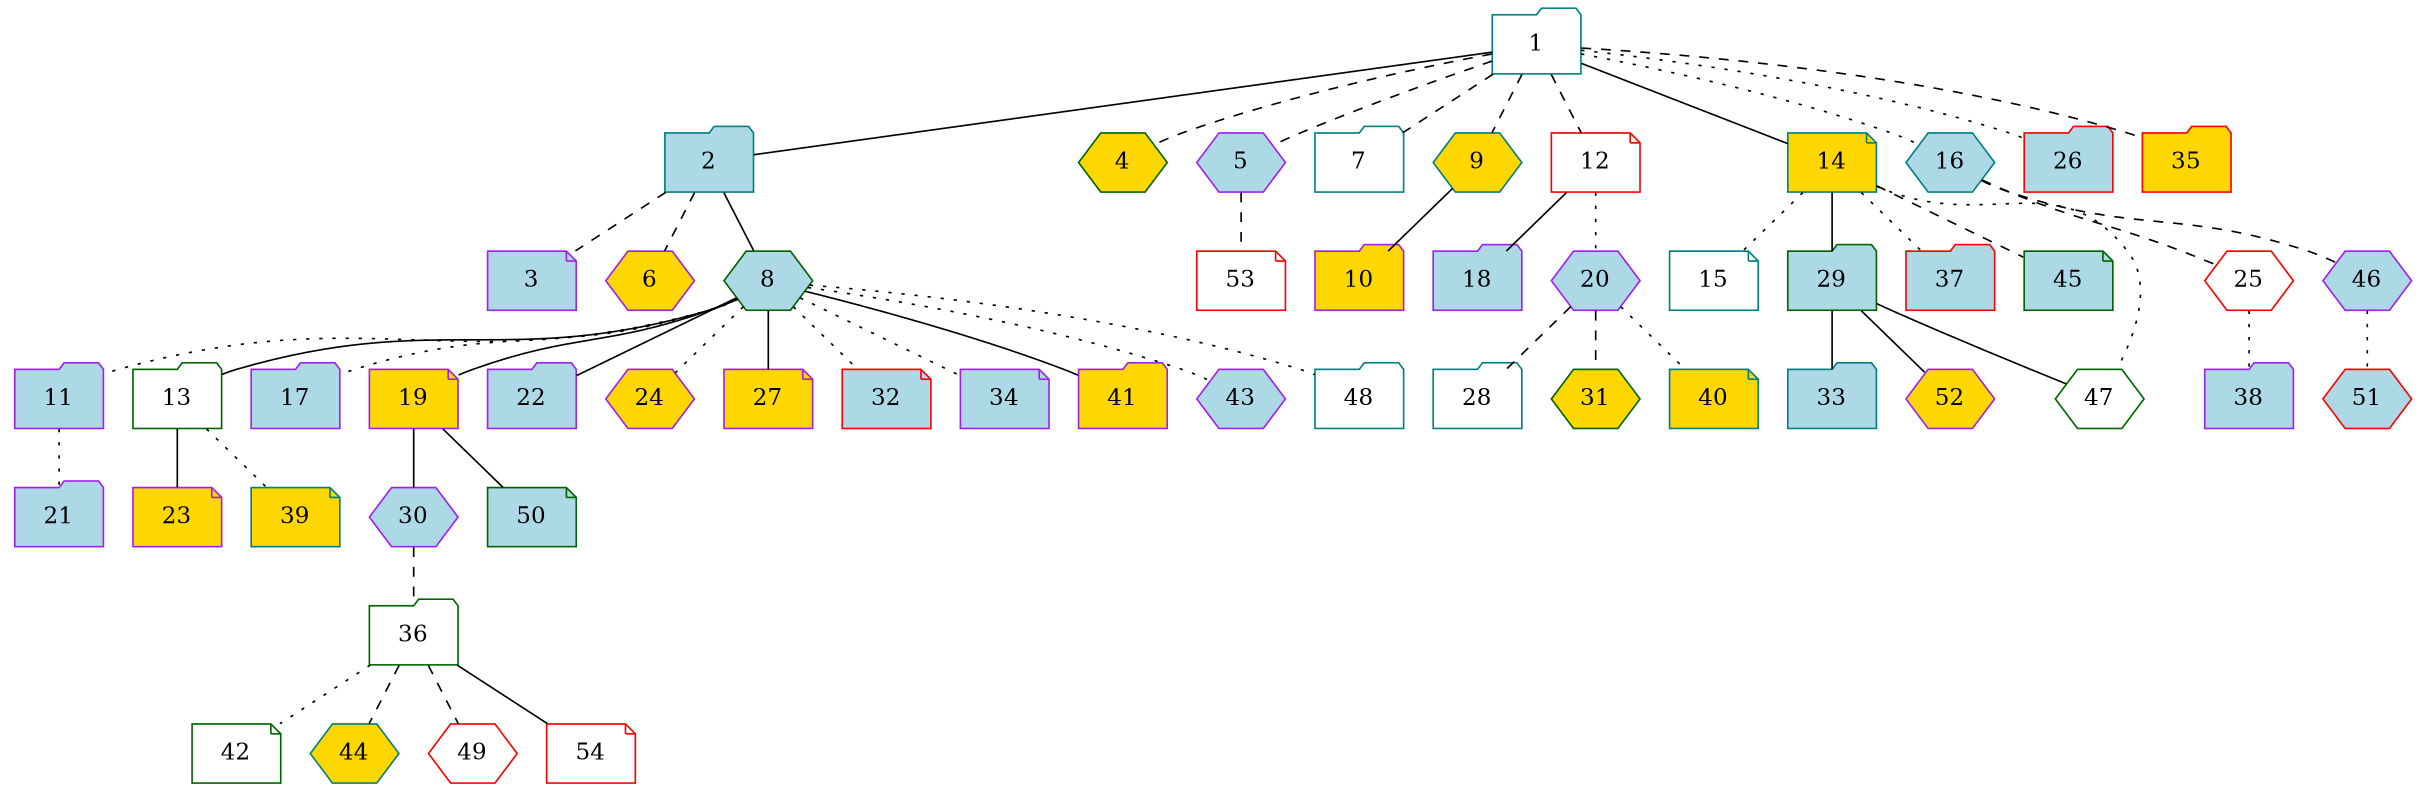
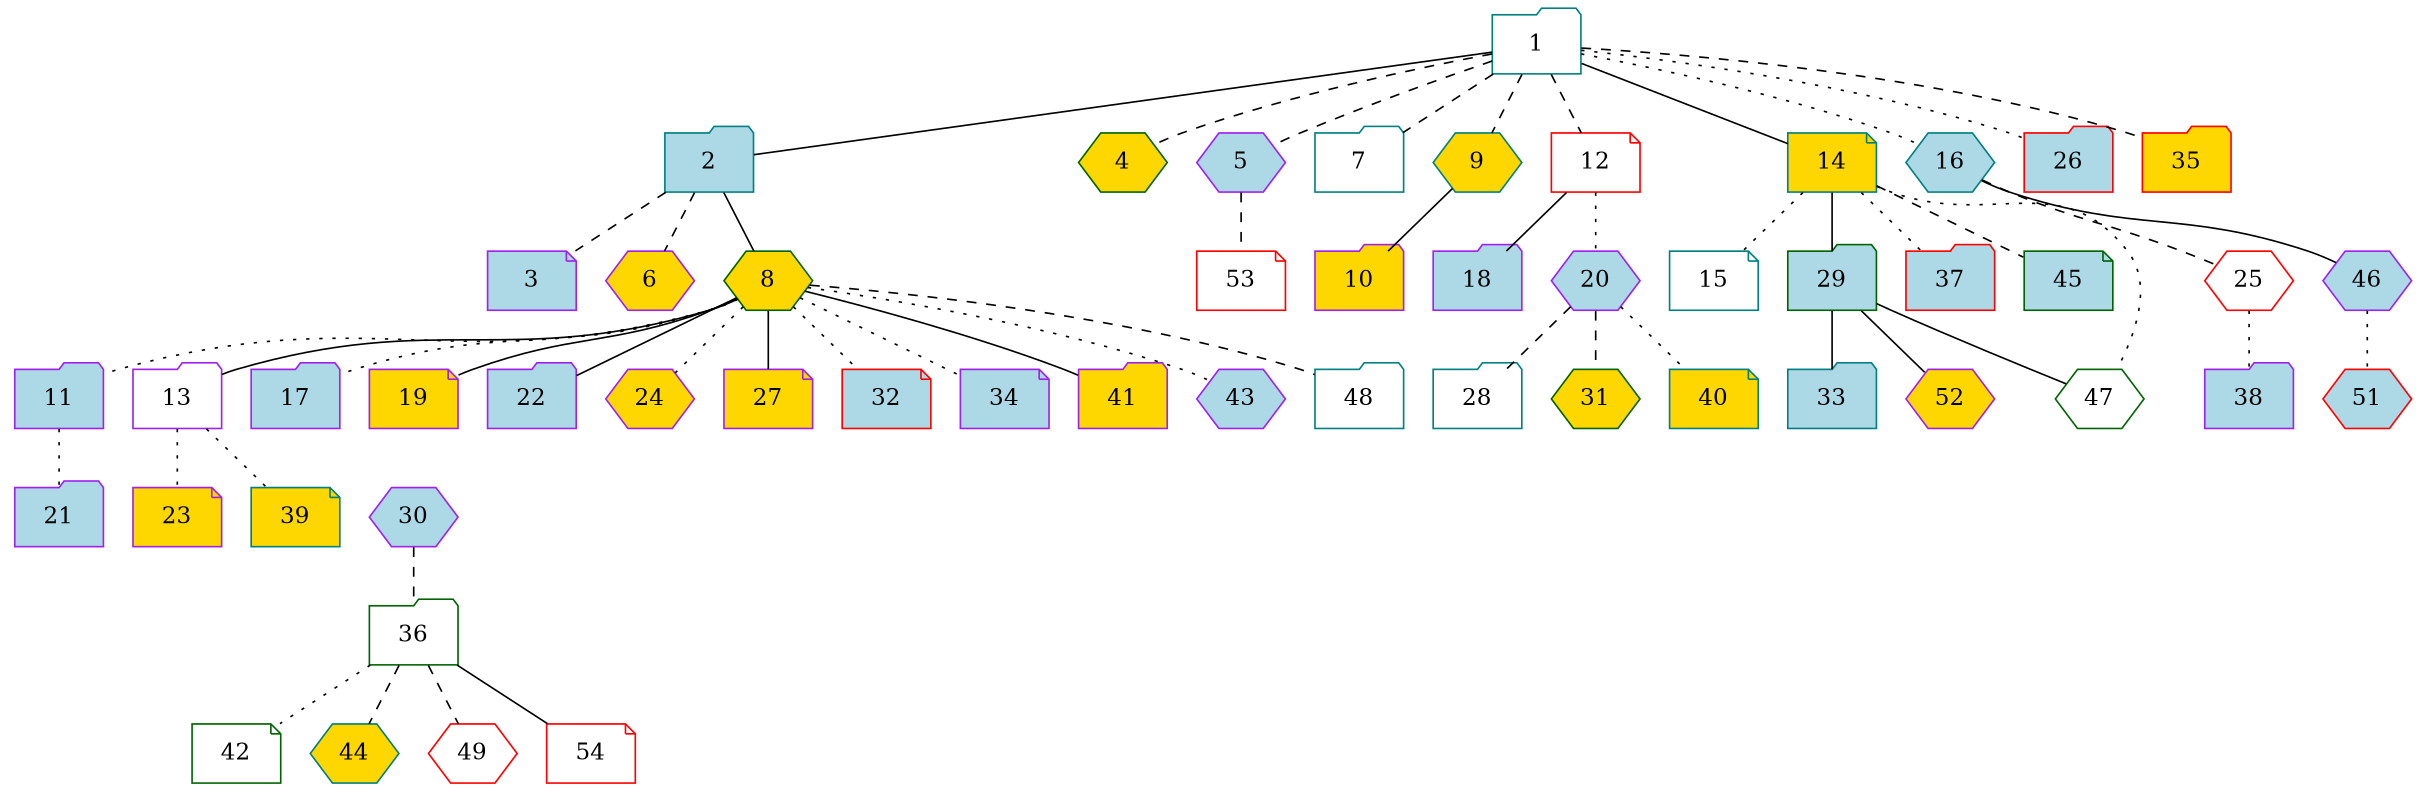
(2159, 222) -> (2159, 222)
(768, 281) -> (768, 281)
(1065, 316) -> (1065, 316)
(177, 399) -> (177, 399)
(177, 458) -> (177, 458)
(414, 458) -> none
(532, 517) -> none
